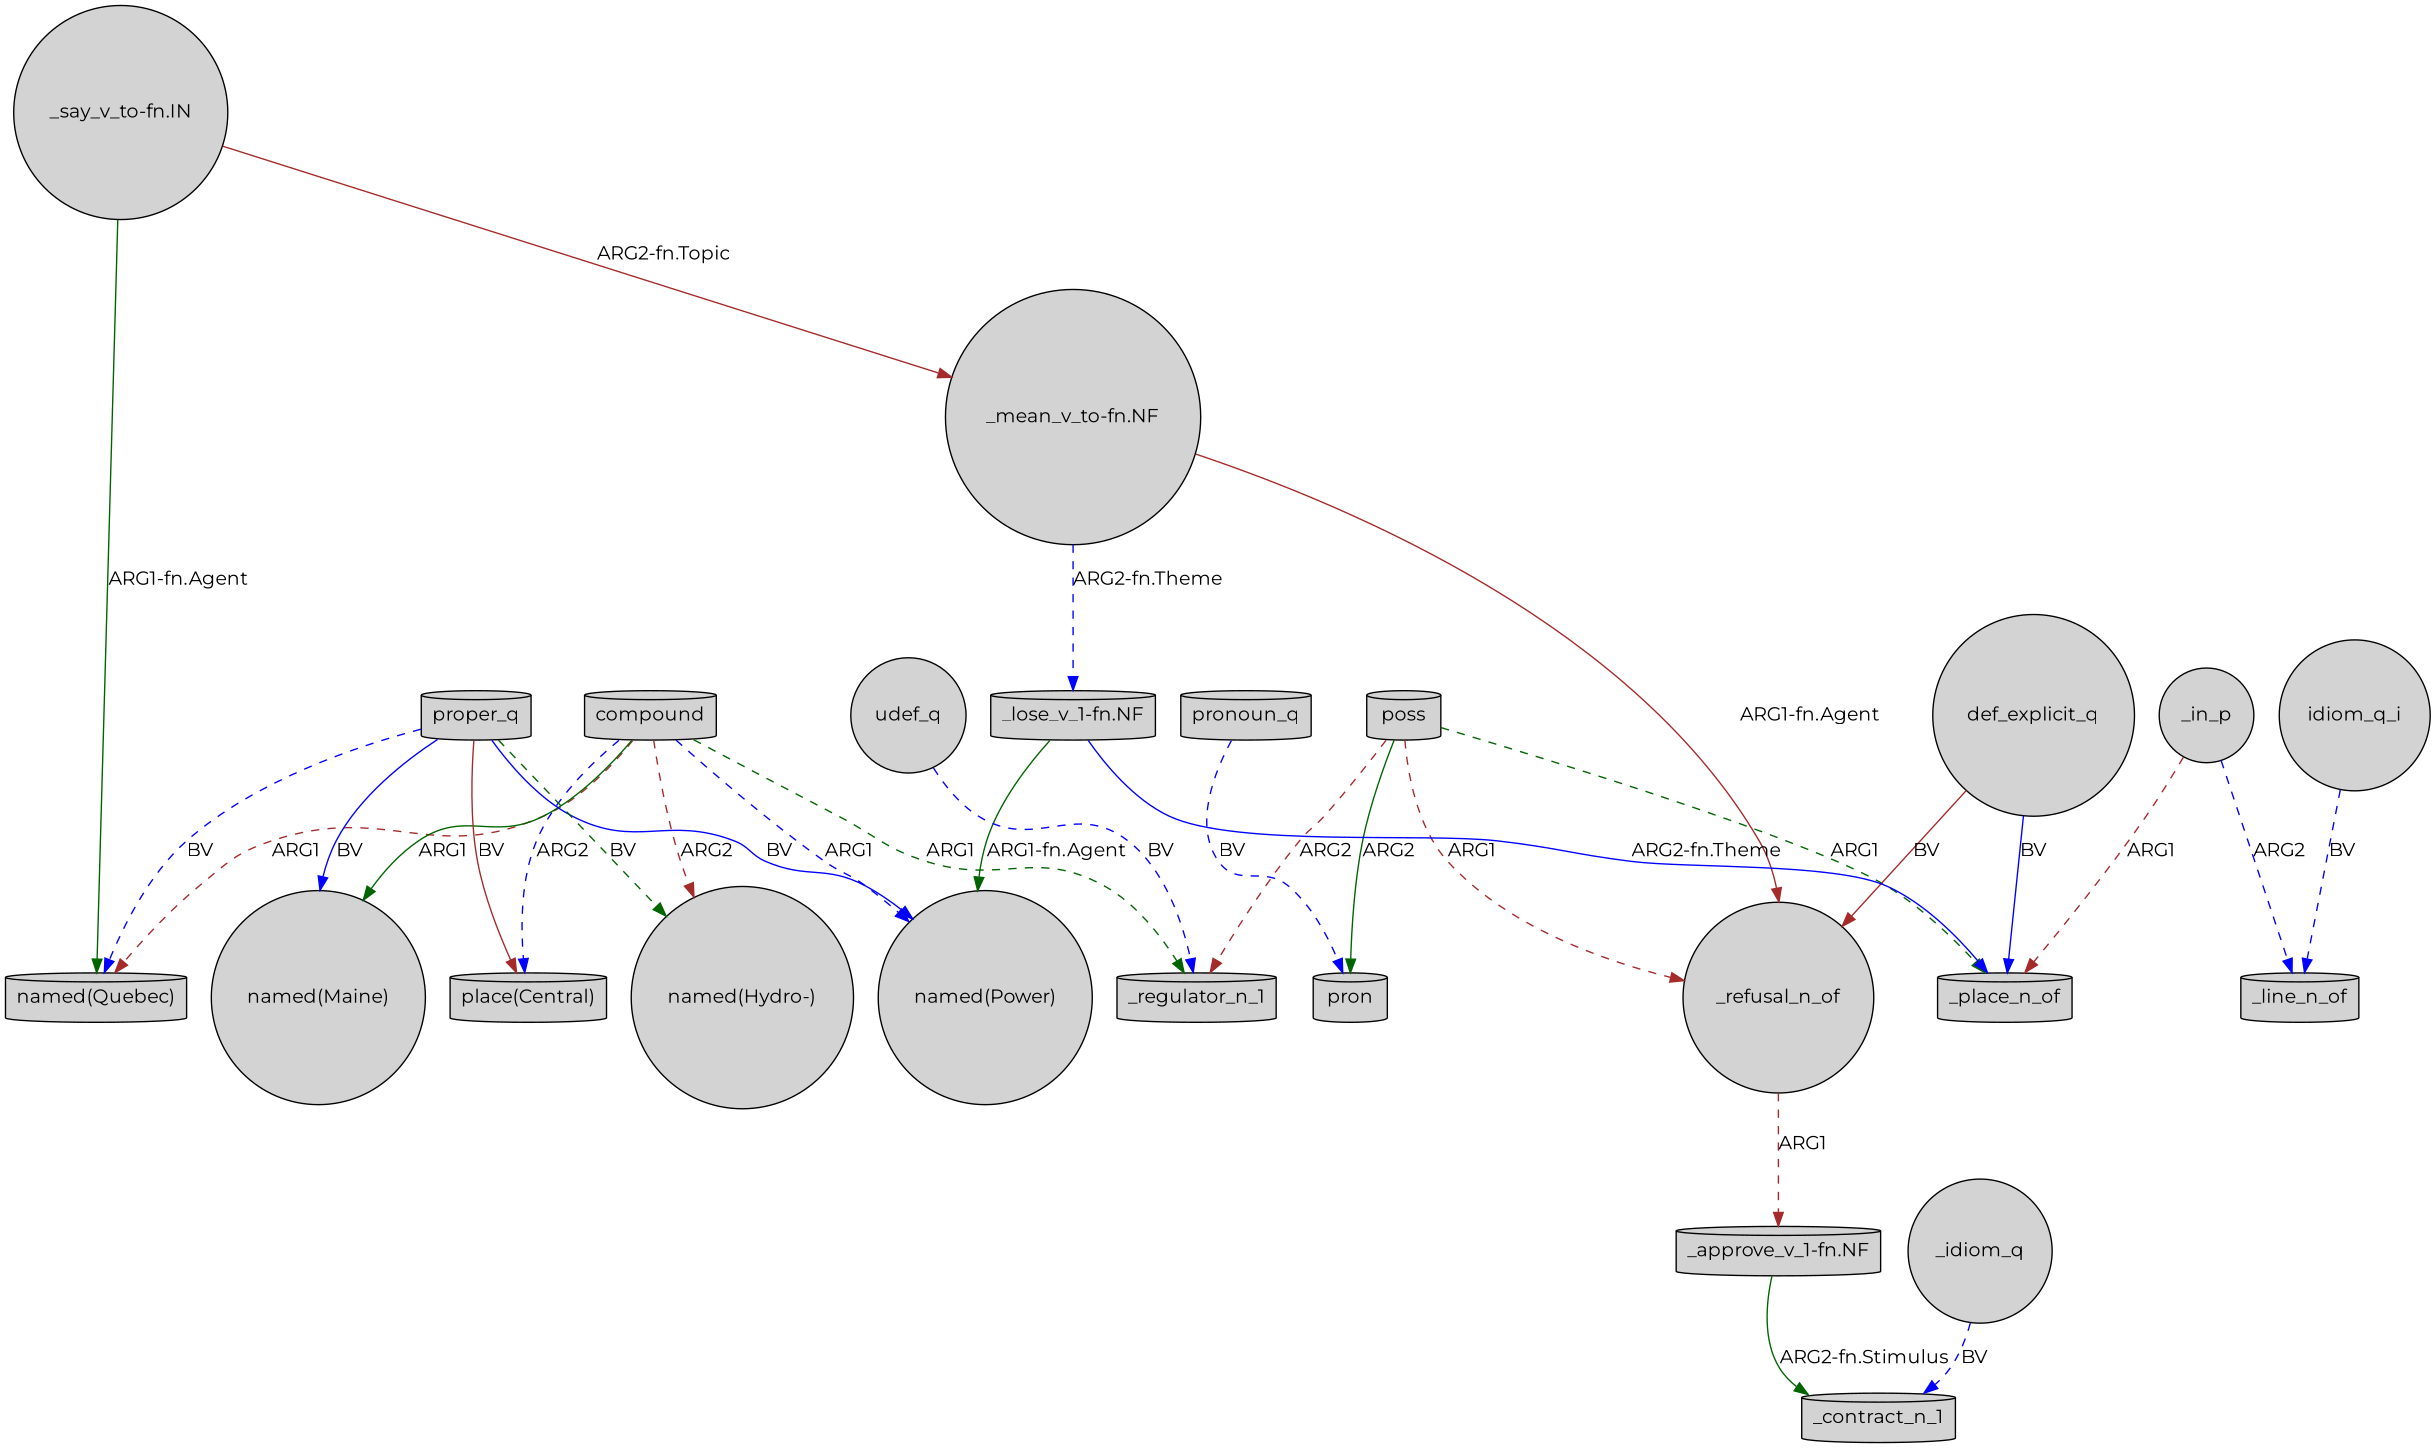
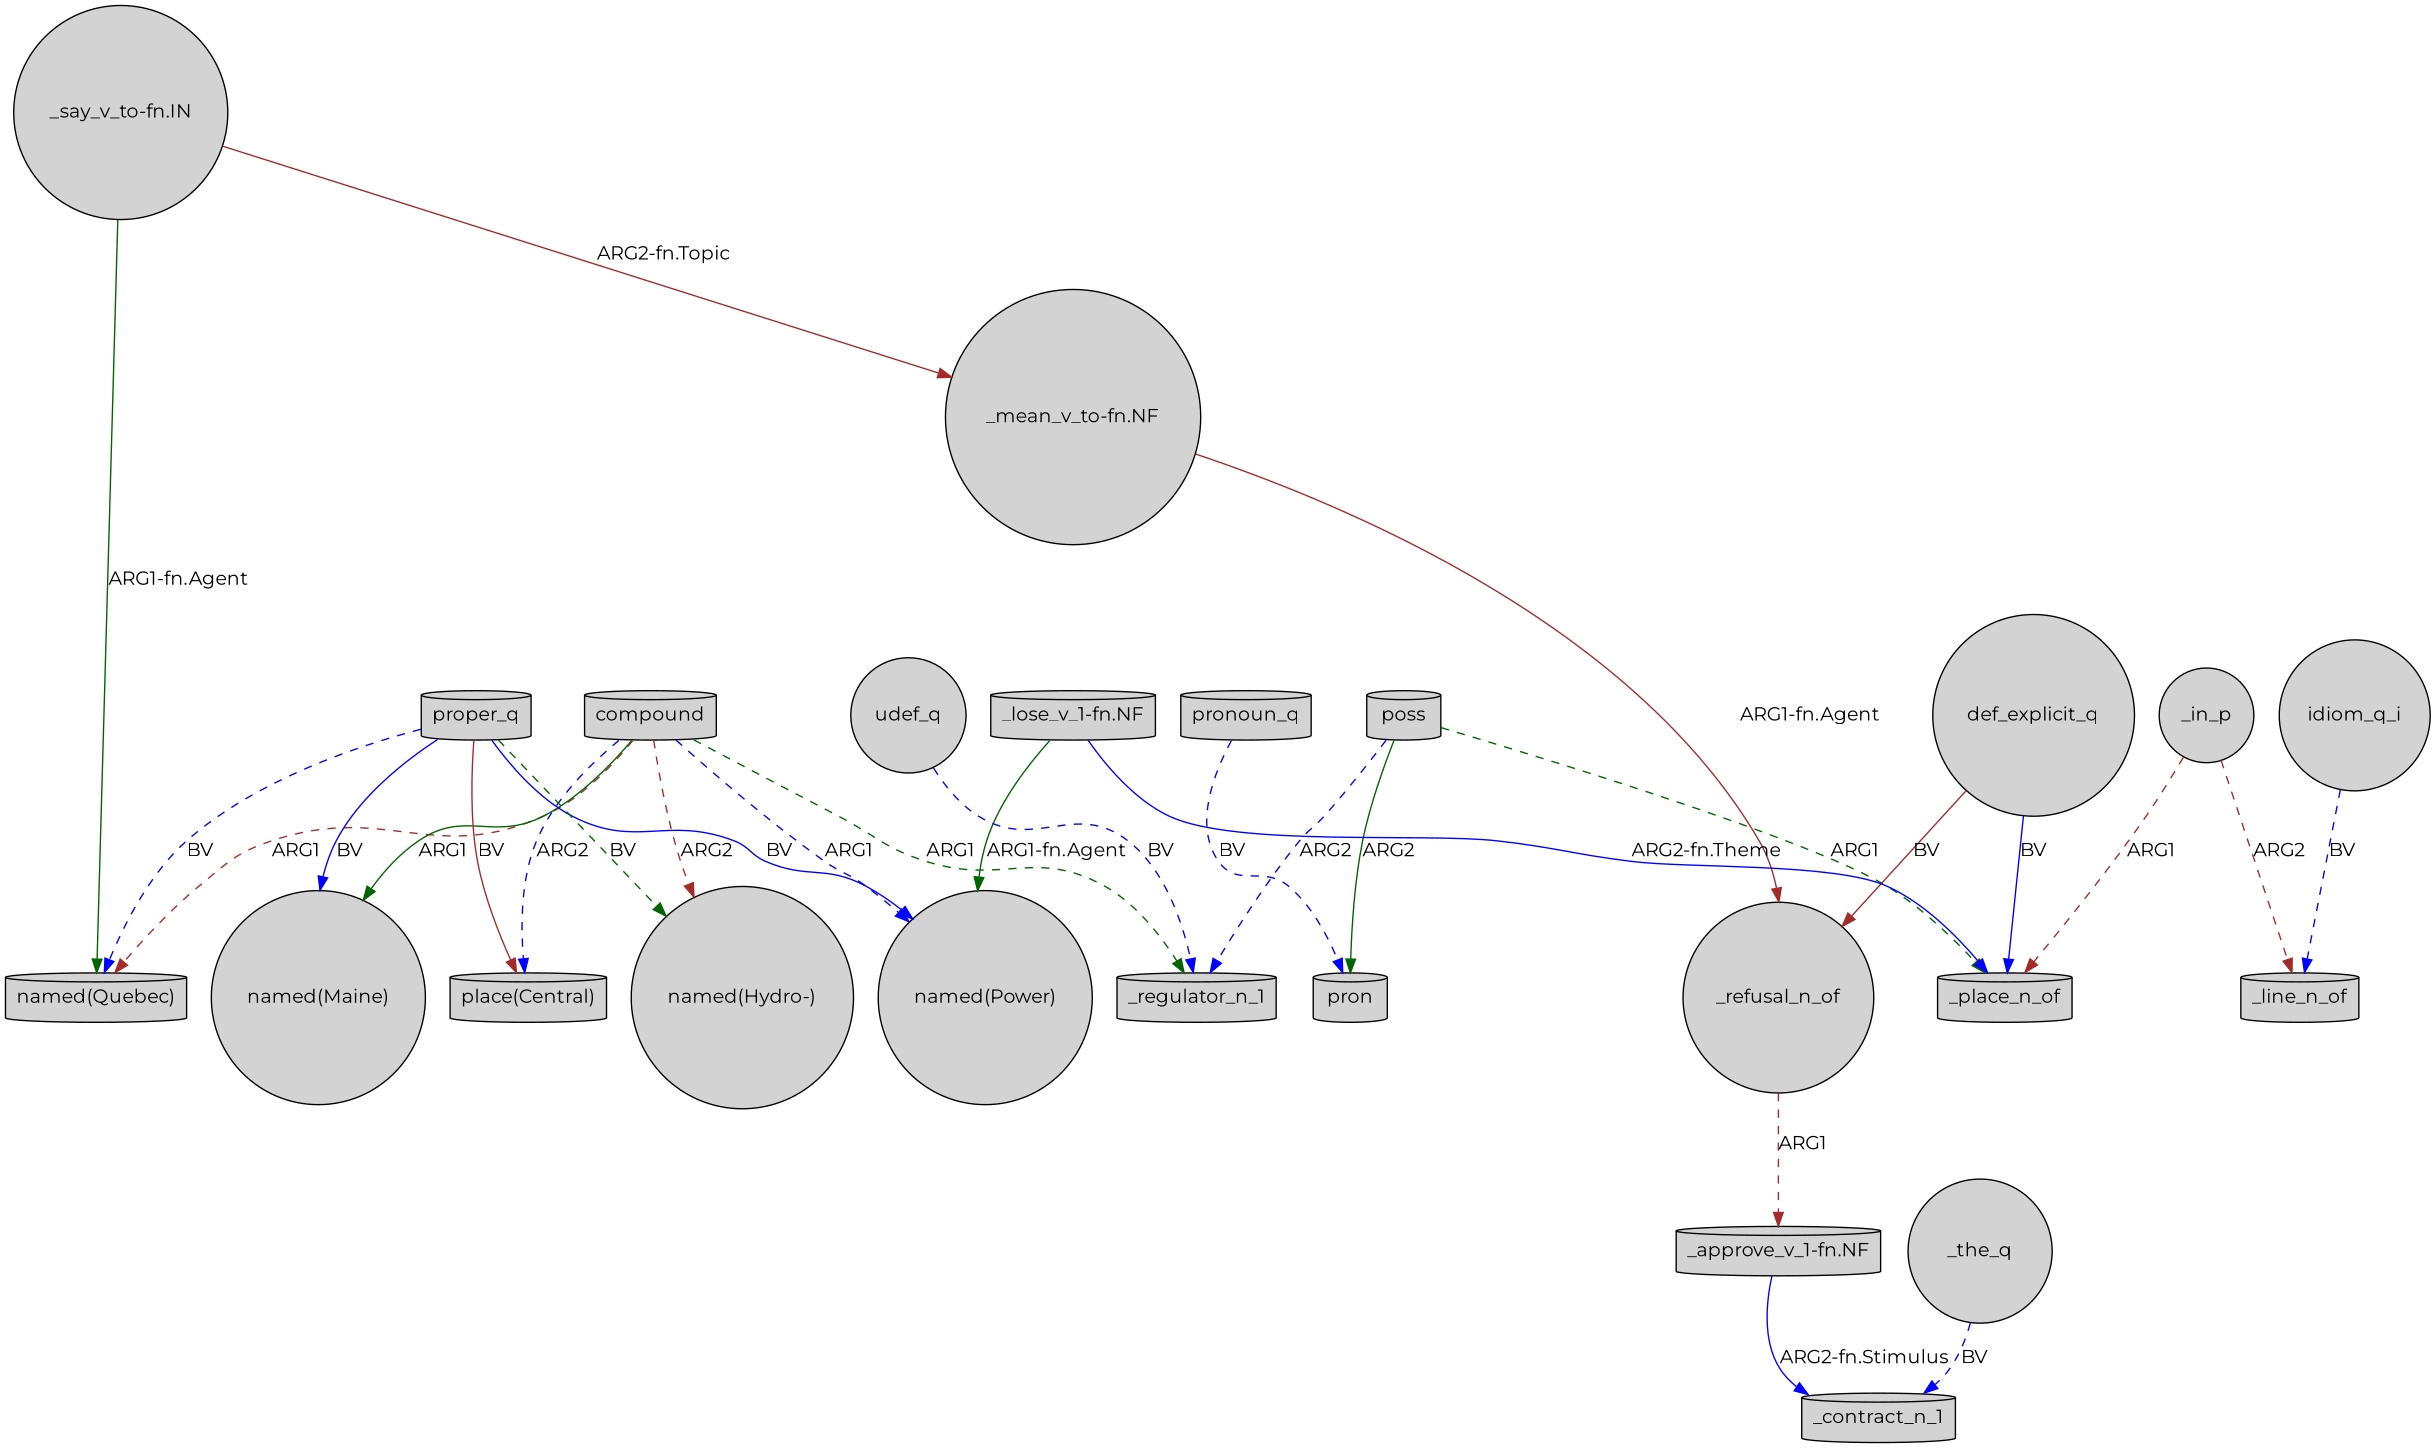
(1073, 610) -> none
(1296, 846) -> (1296, 846)
(2254, 860) -> (2254, 860)
(1494, 902) -> none
(1980, 1251) -> (1980, 1251)
(1768, 1335) -> (1768, 1335)
